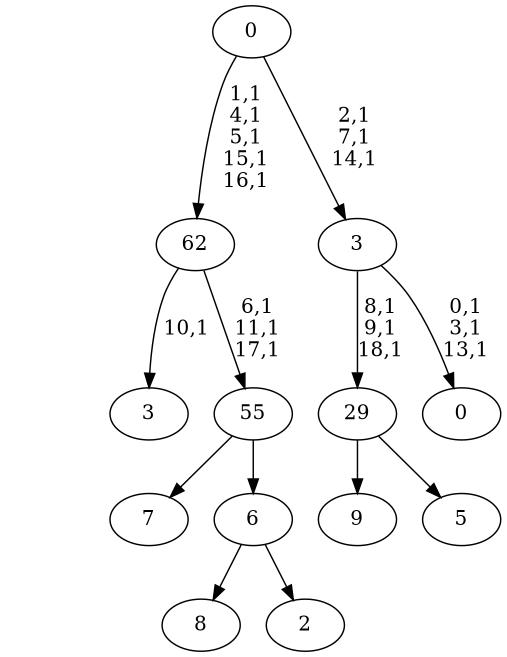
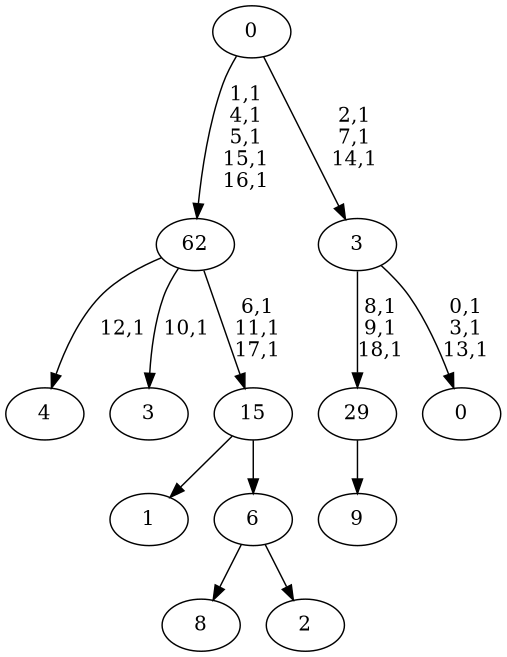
none -> (45, 414)
(253, 414) -> (253, 414)
(149, 520) -> (149, 520)
(462, 520) -> none
